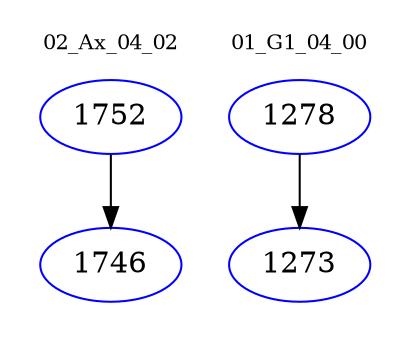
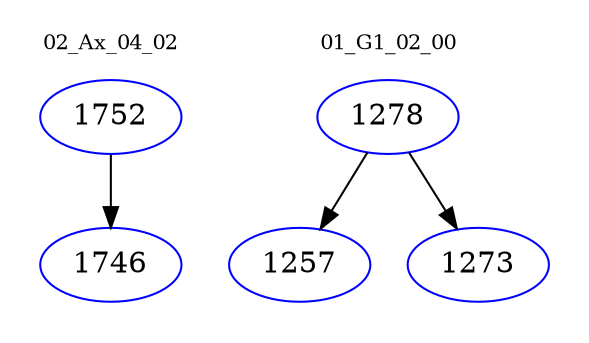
(300, 44) -> (389, 44)
none -> (300, 265)
